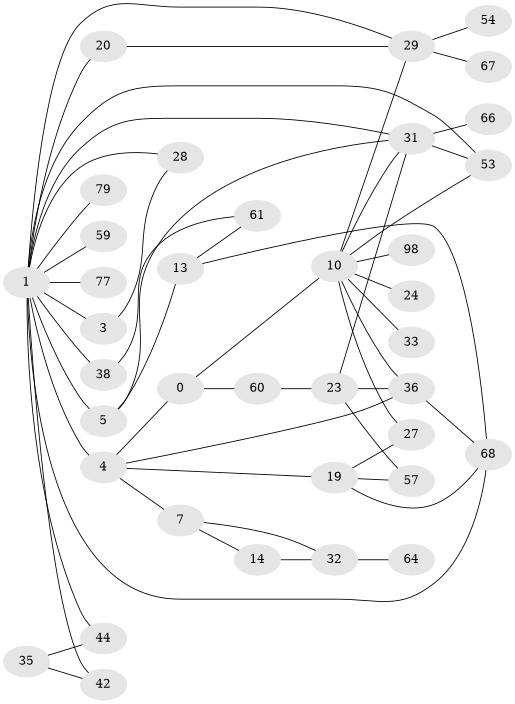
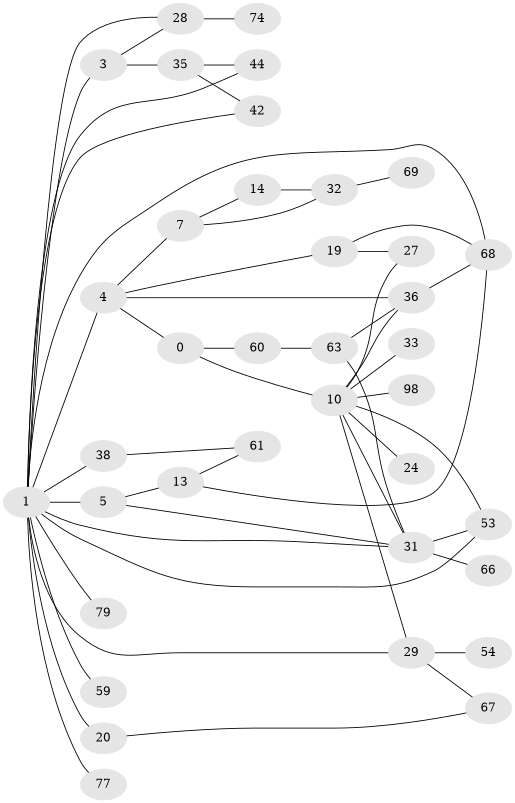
none -> (258, 19)
(257, 46) -> (297, 728)
none -> (142, 65)
(335, 389) -> (335, 348)
(412, 481) -> none
(412, 560) -> (412, 173)
